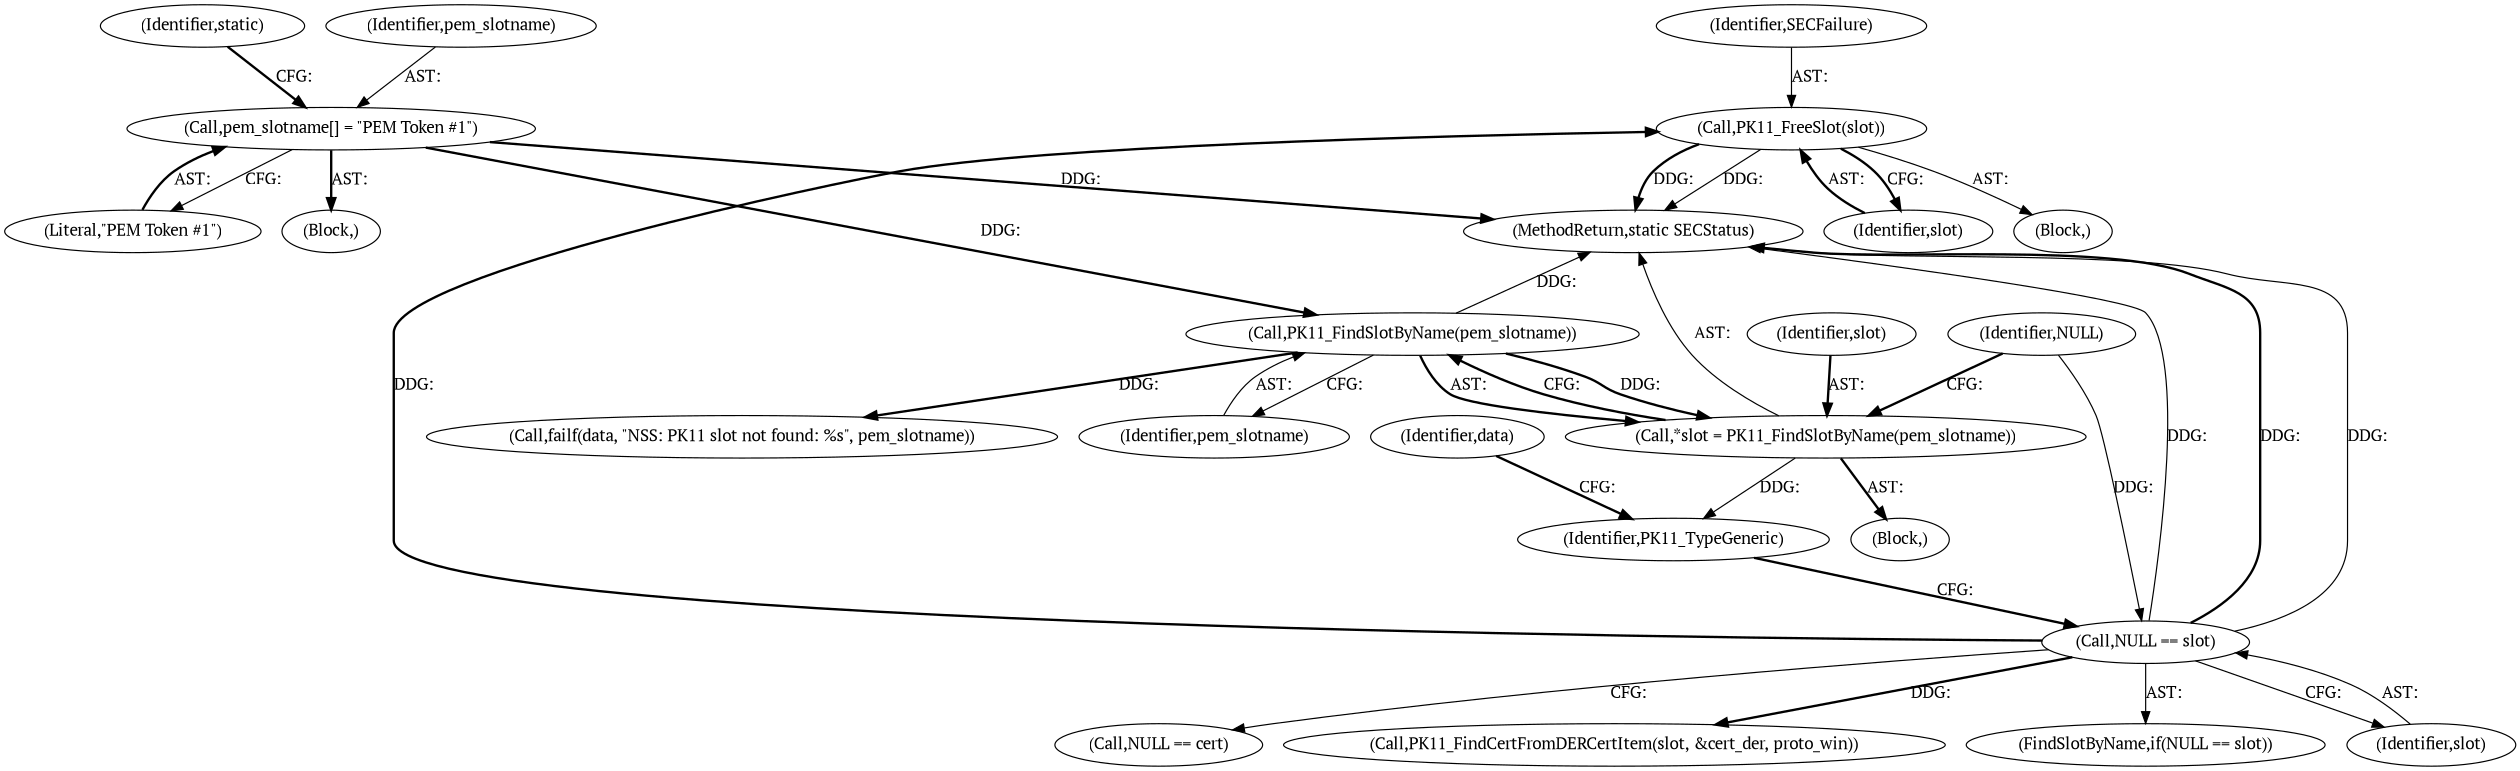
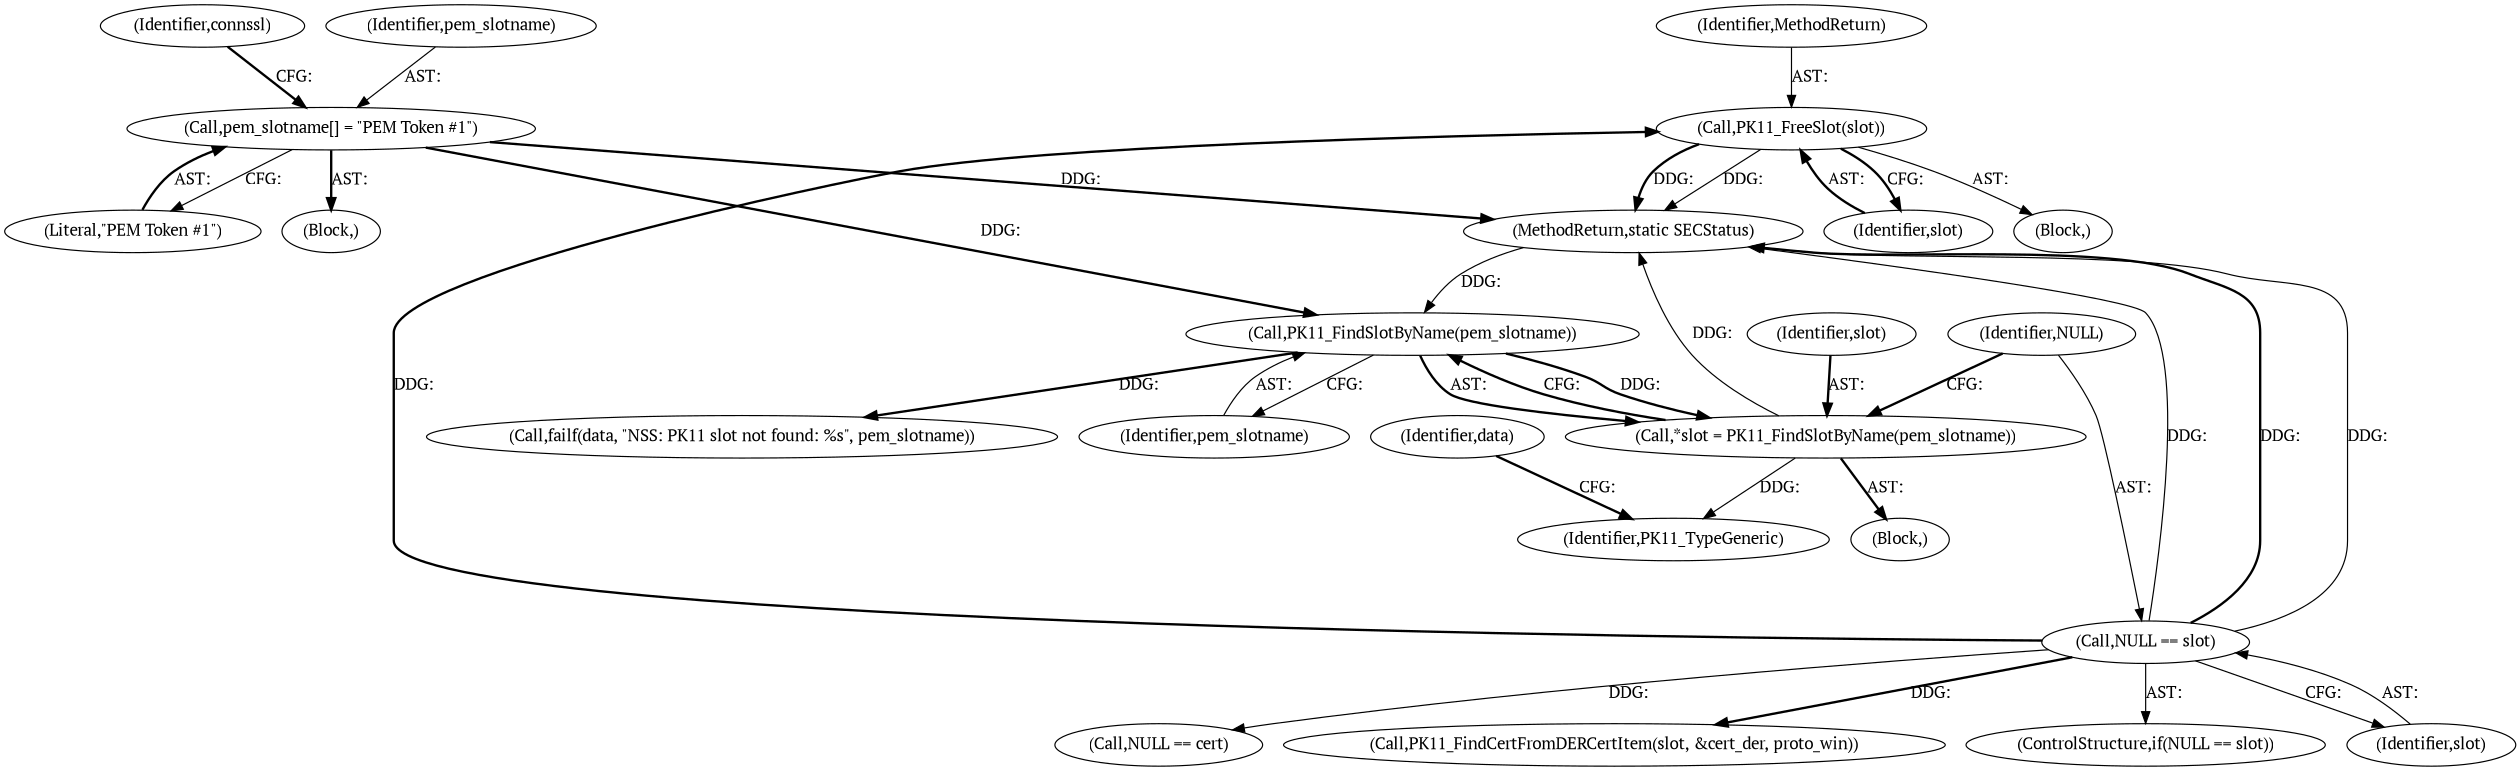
(203, 26) -> (203, 26)
(1791, 26) -> (1791, 26)
(1518, 285) -> (1472, 267)
(1715, 334) -> (1715, 334)
(2136, 488) -> (2136, 488)
(1909, 591) -> none
(1631, 694) -> (1631, 694)
(2146, 745) -> (2146, 745)
